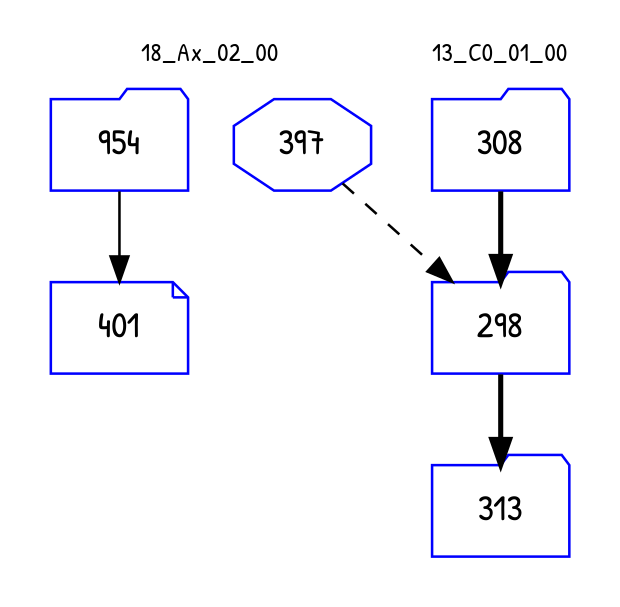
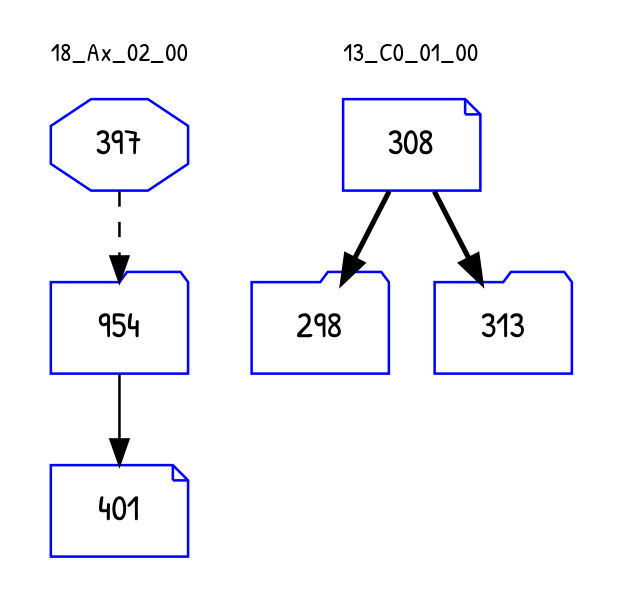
(501, 145) -> (412, 145)
(374, 212) -> (119, 224)
(501, 407) -> (452, 225)
